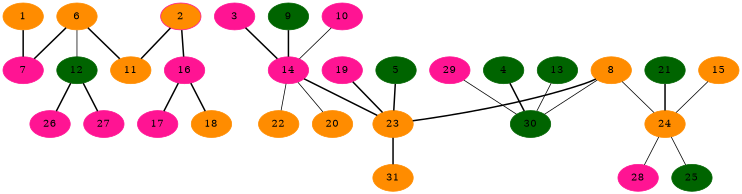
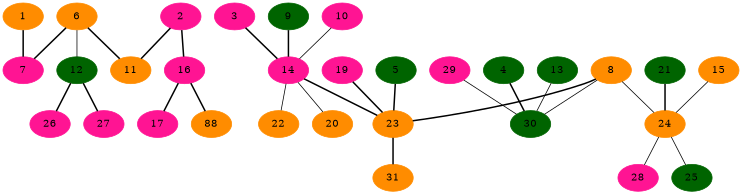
(181, 16) -> (181, 16)
(211, 124) -> (211, 124)
